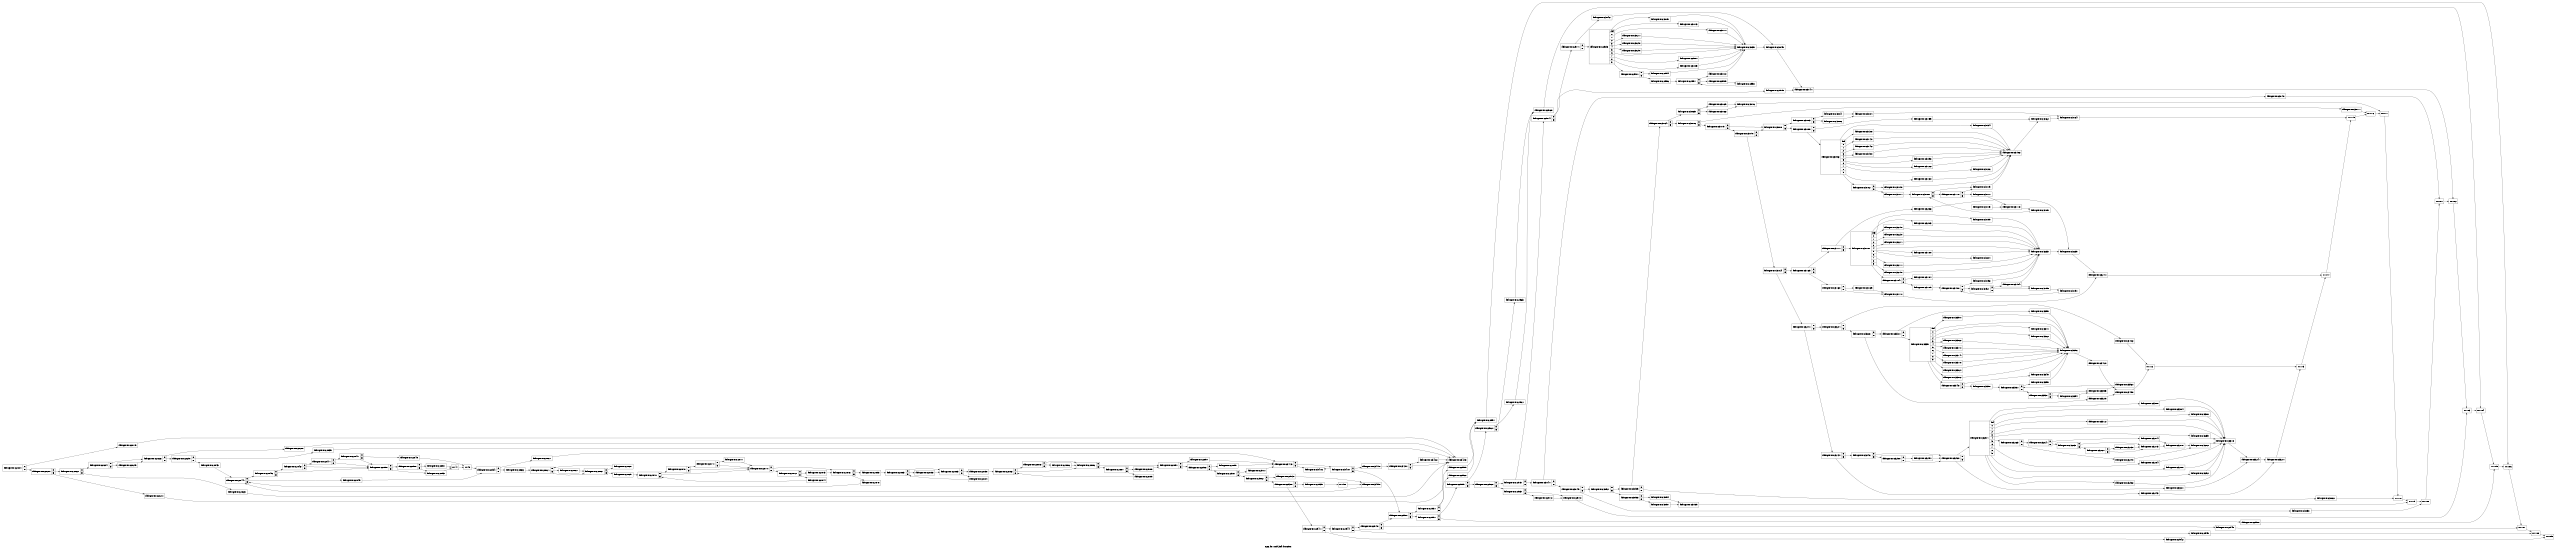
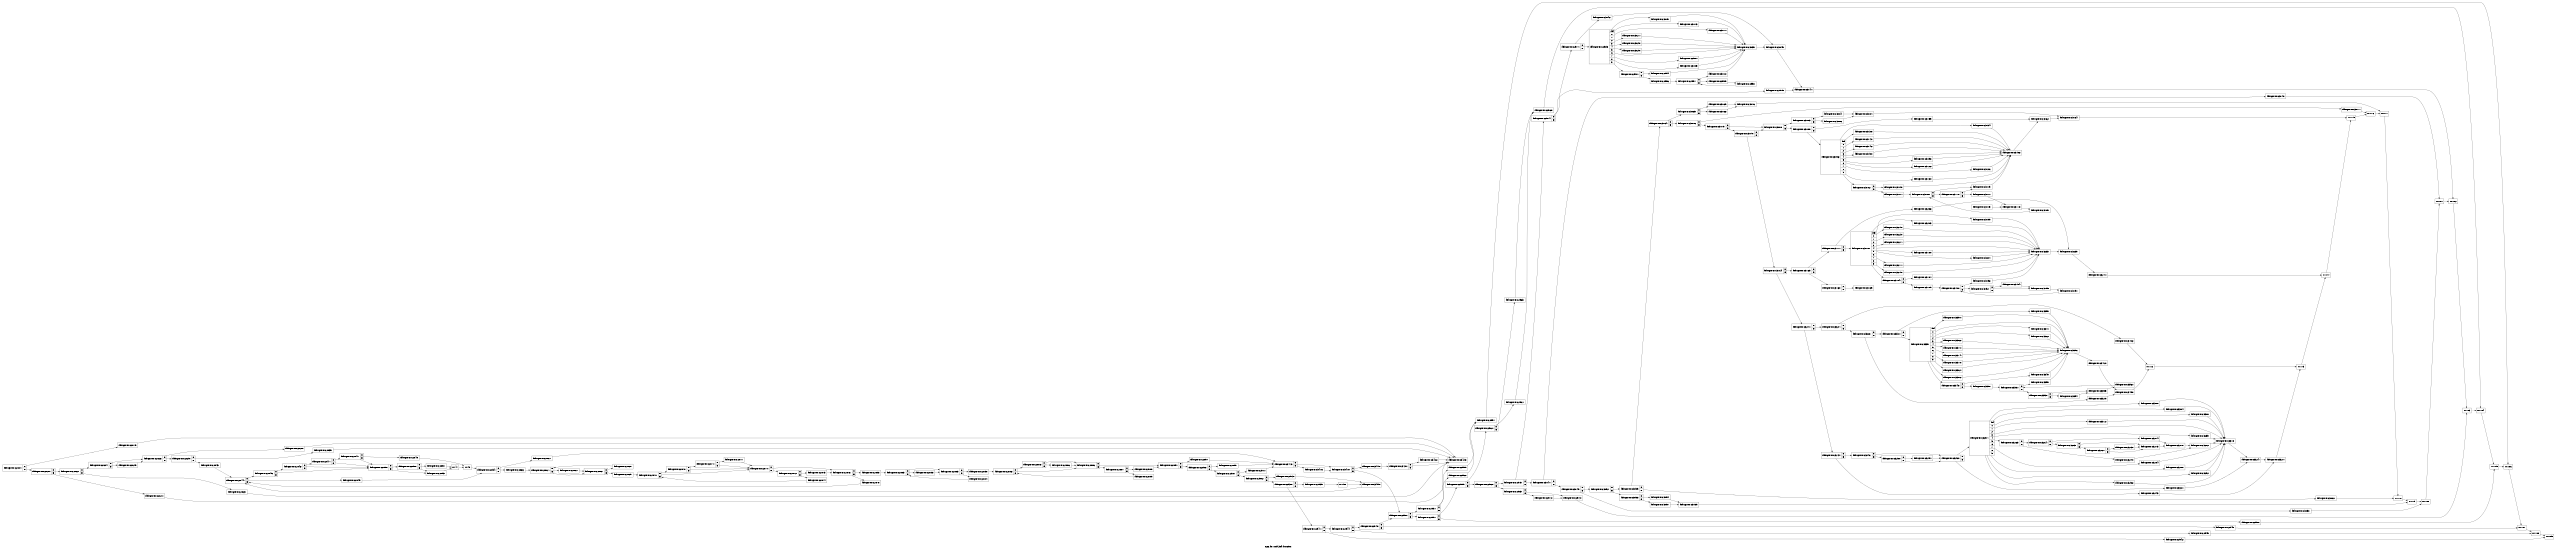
(2032, 270) -> (2010, 255)
(1893, 294) -> none
(1328, 469) -> (1327, 471)
